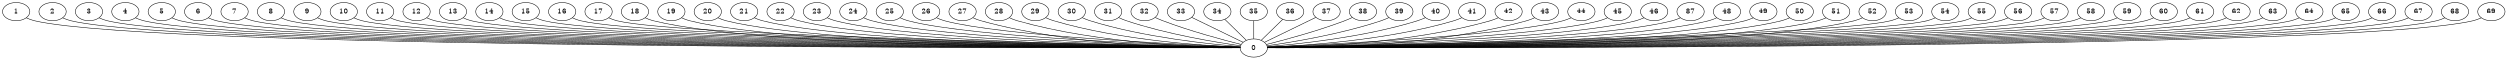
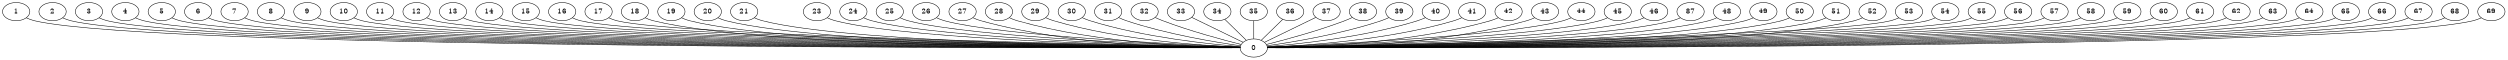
(781, 12) -> none
